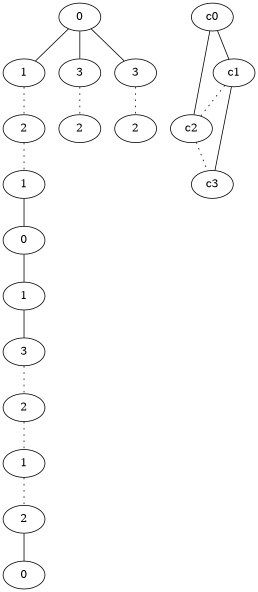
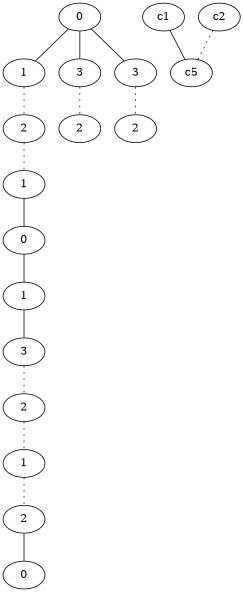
(212, 17) -> none
(213, 101) -> none
(212, 184) -> (191, 73)
